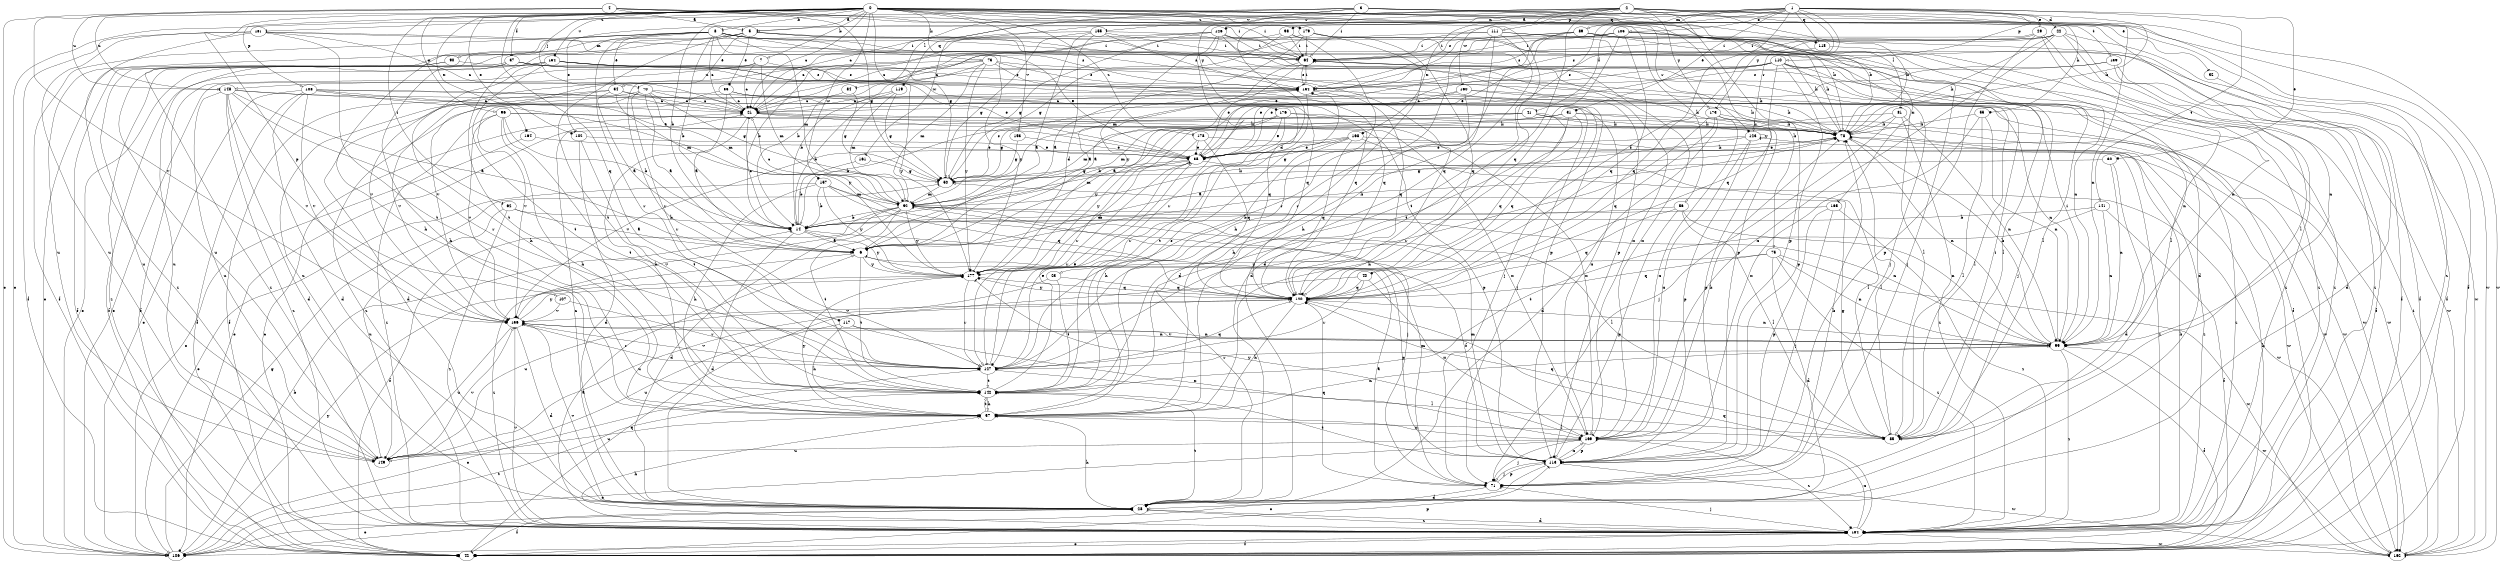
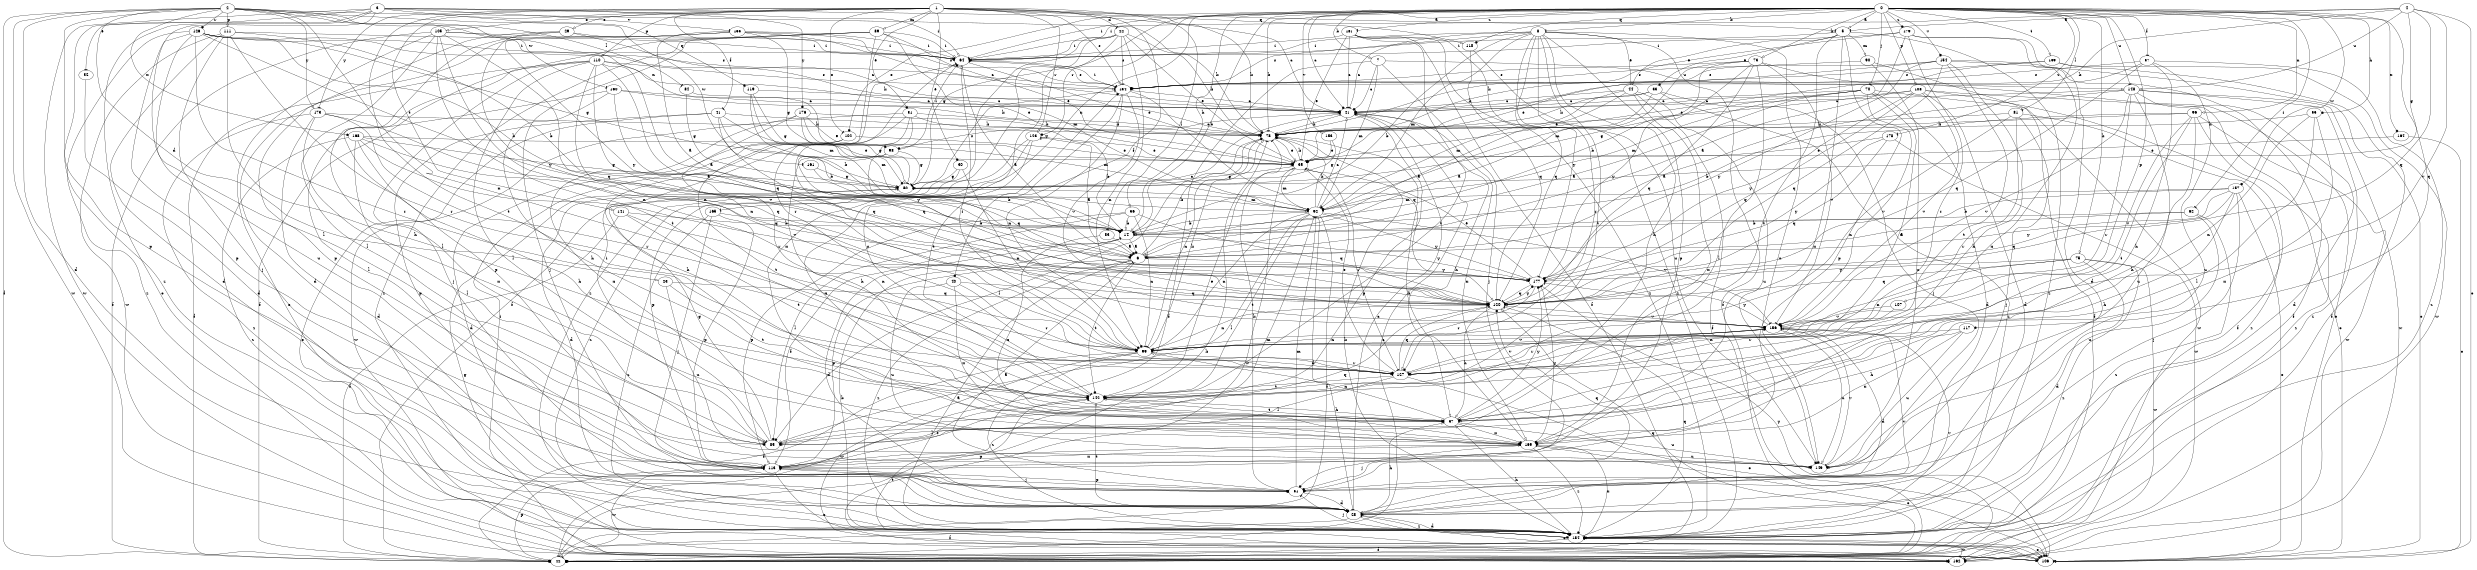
(1015, 52) -> (1197, 125)
(616, 90) -> (1631, 90)
(1069, 159) -> (634, 165)
none -> (1107, 235)
(1881, 285) -> (1020, 284)
(762, 357) -> (1512, 346)
(1493, 486) -> (1296, 492)
